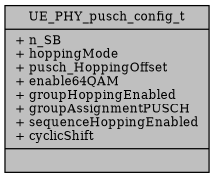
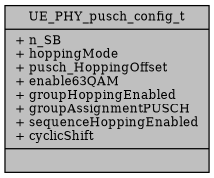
(68, 82) -> (68, 82)
